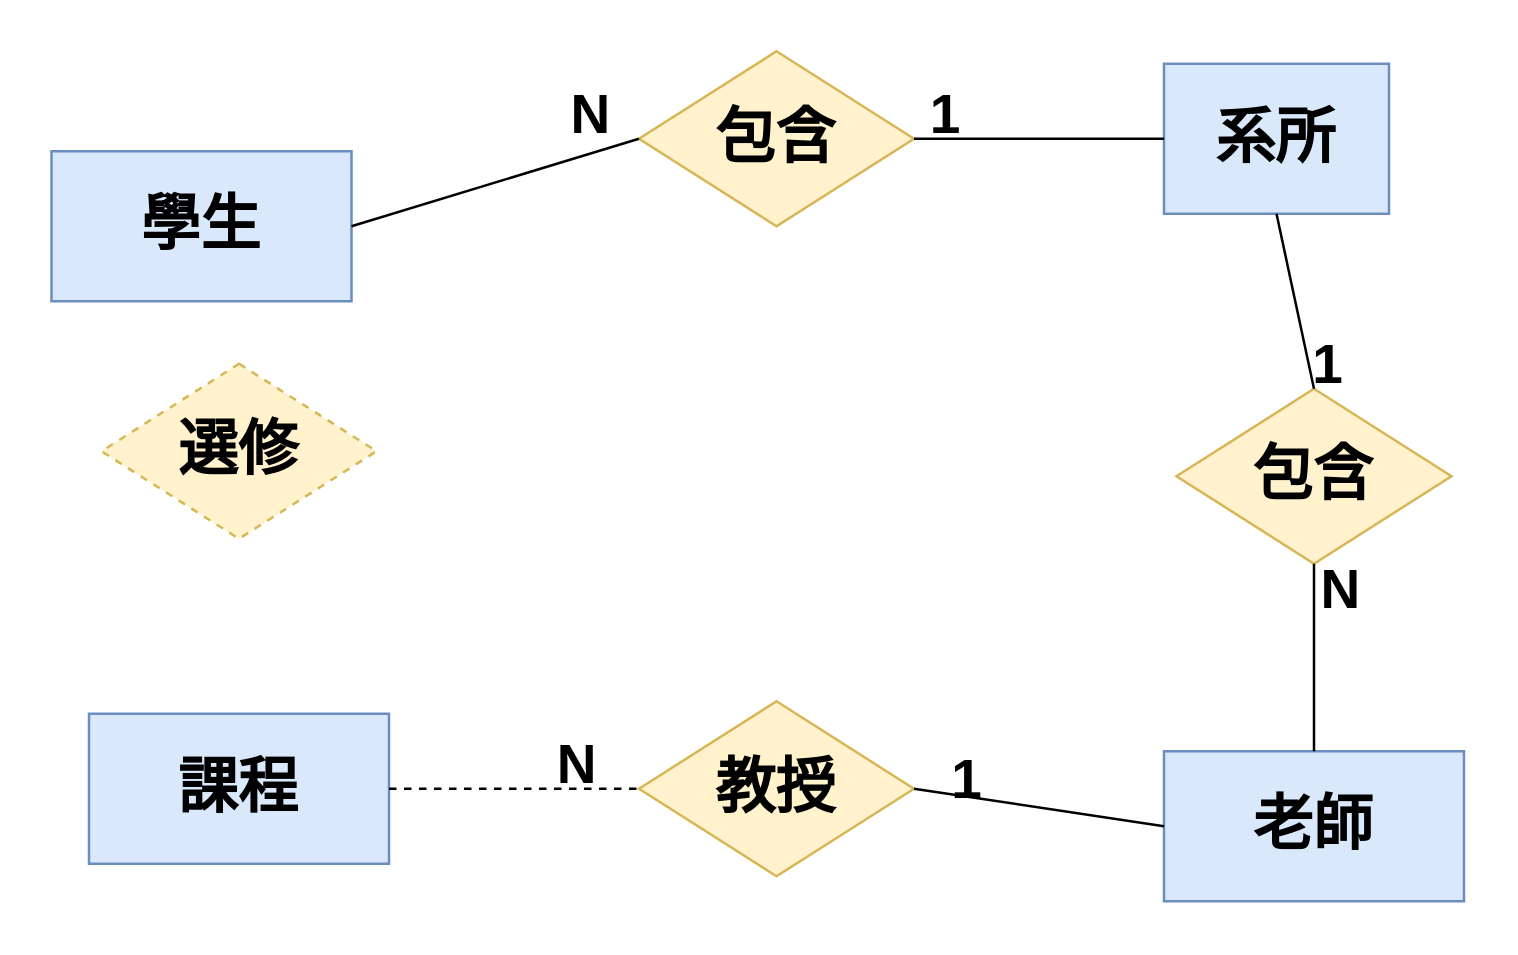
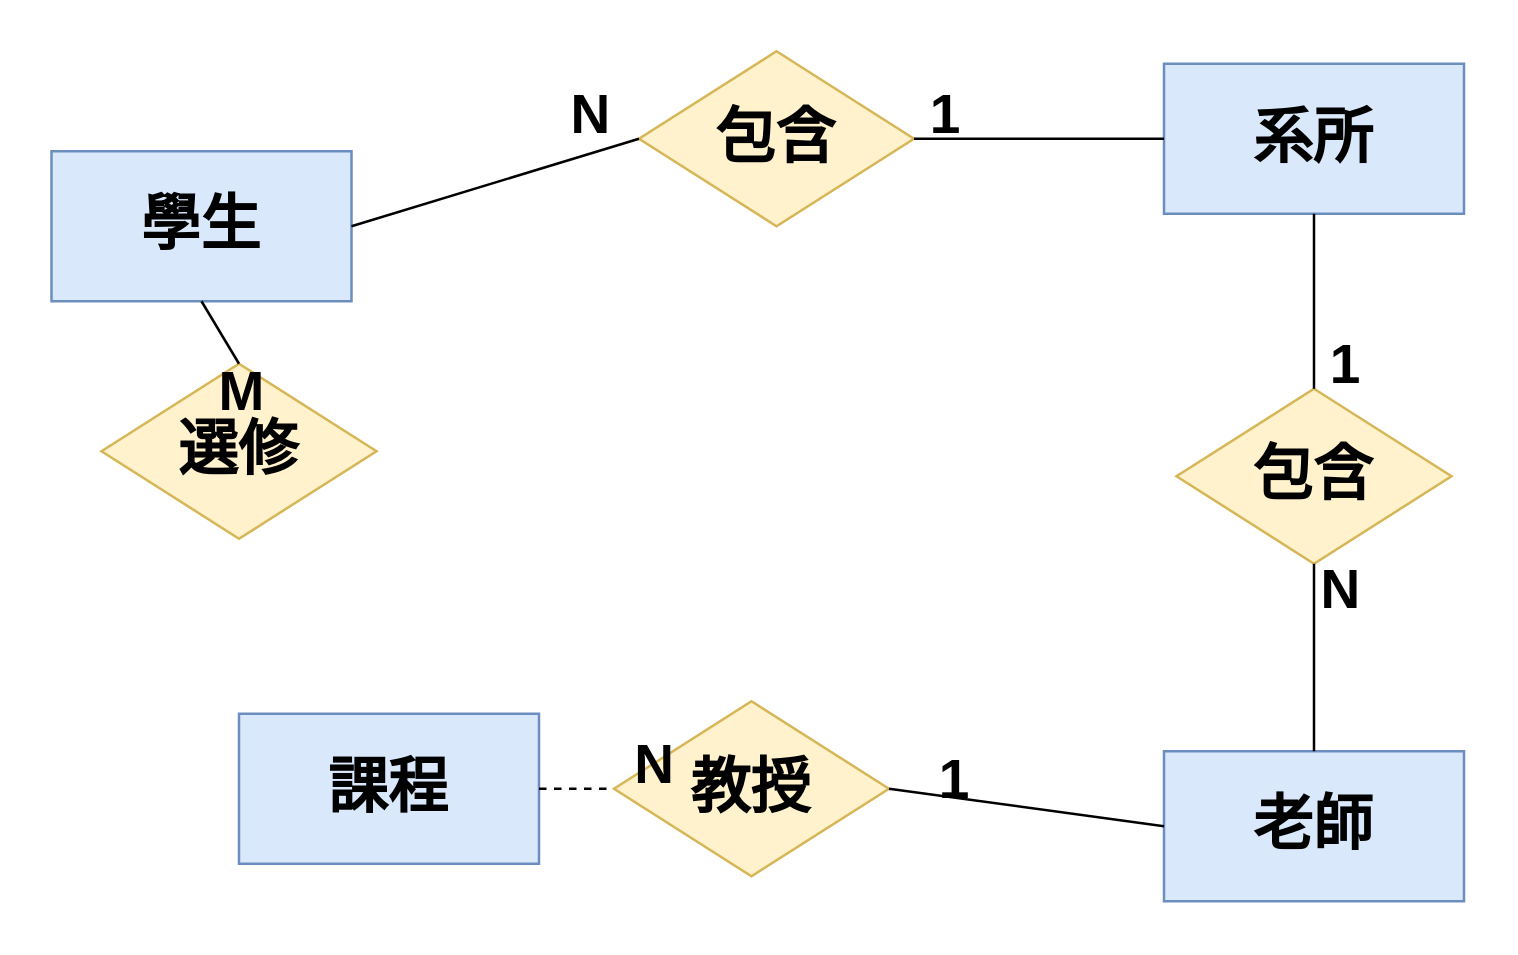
(1276, 139) -> (1314, 139)
none -> (220, 333)
(239, 451) -> (239, 451)
(239, 789) -> (389, 789)
(776, 789) -> (751, 789)
